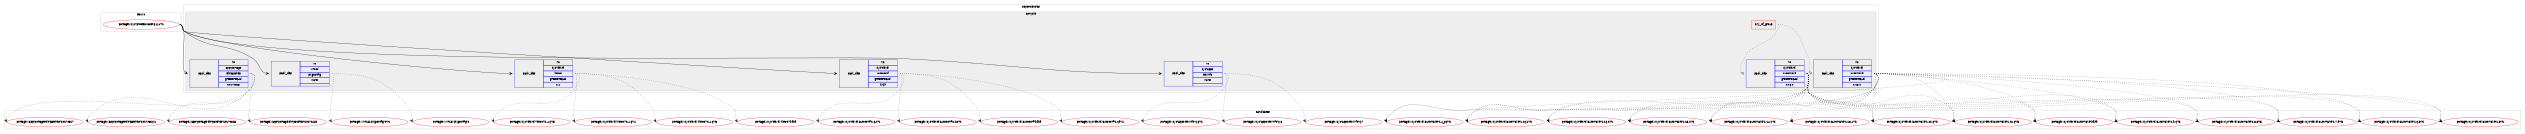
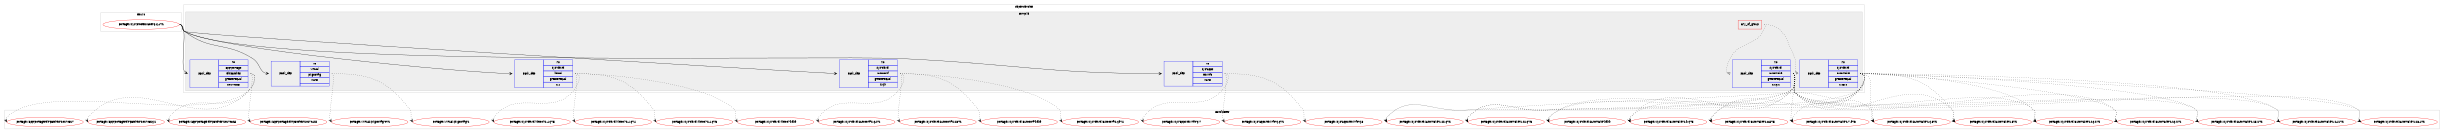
(1425, 122) -> none
